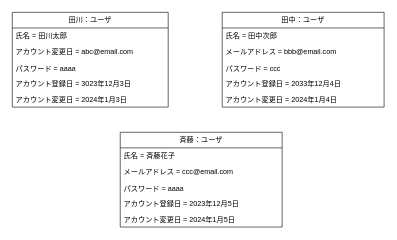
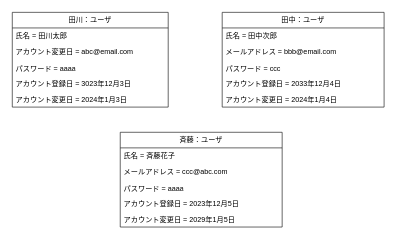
(177, 172) -> (175, 172)
(180, 220) -> (180, 220)
